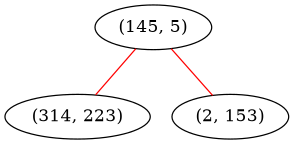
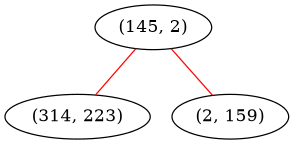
(153, 27) -> (153, 27)
(230, 117) -> (230, 117)
